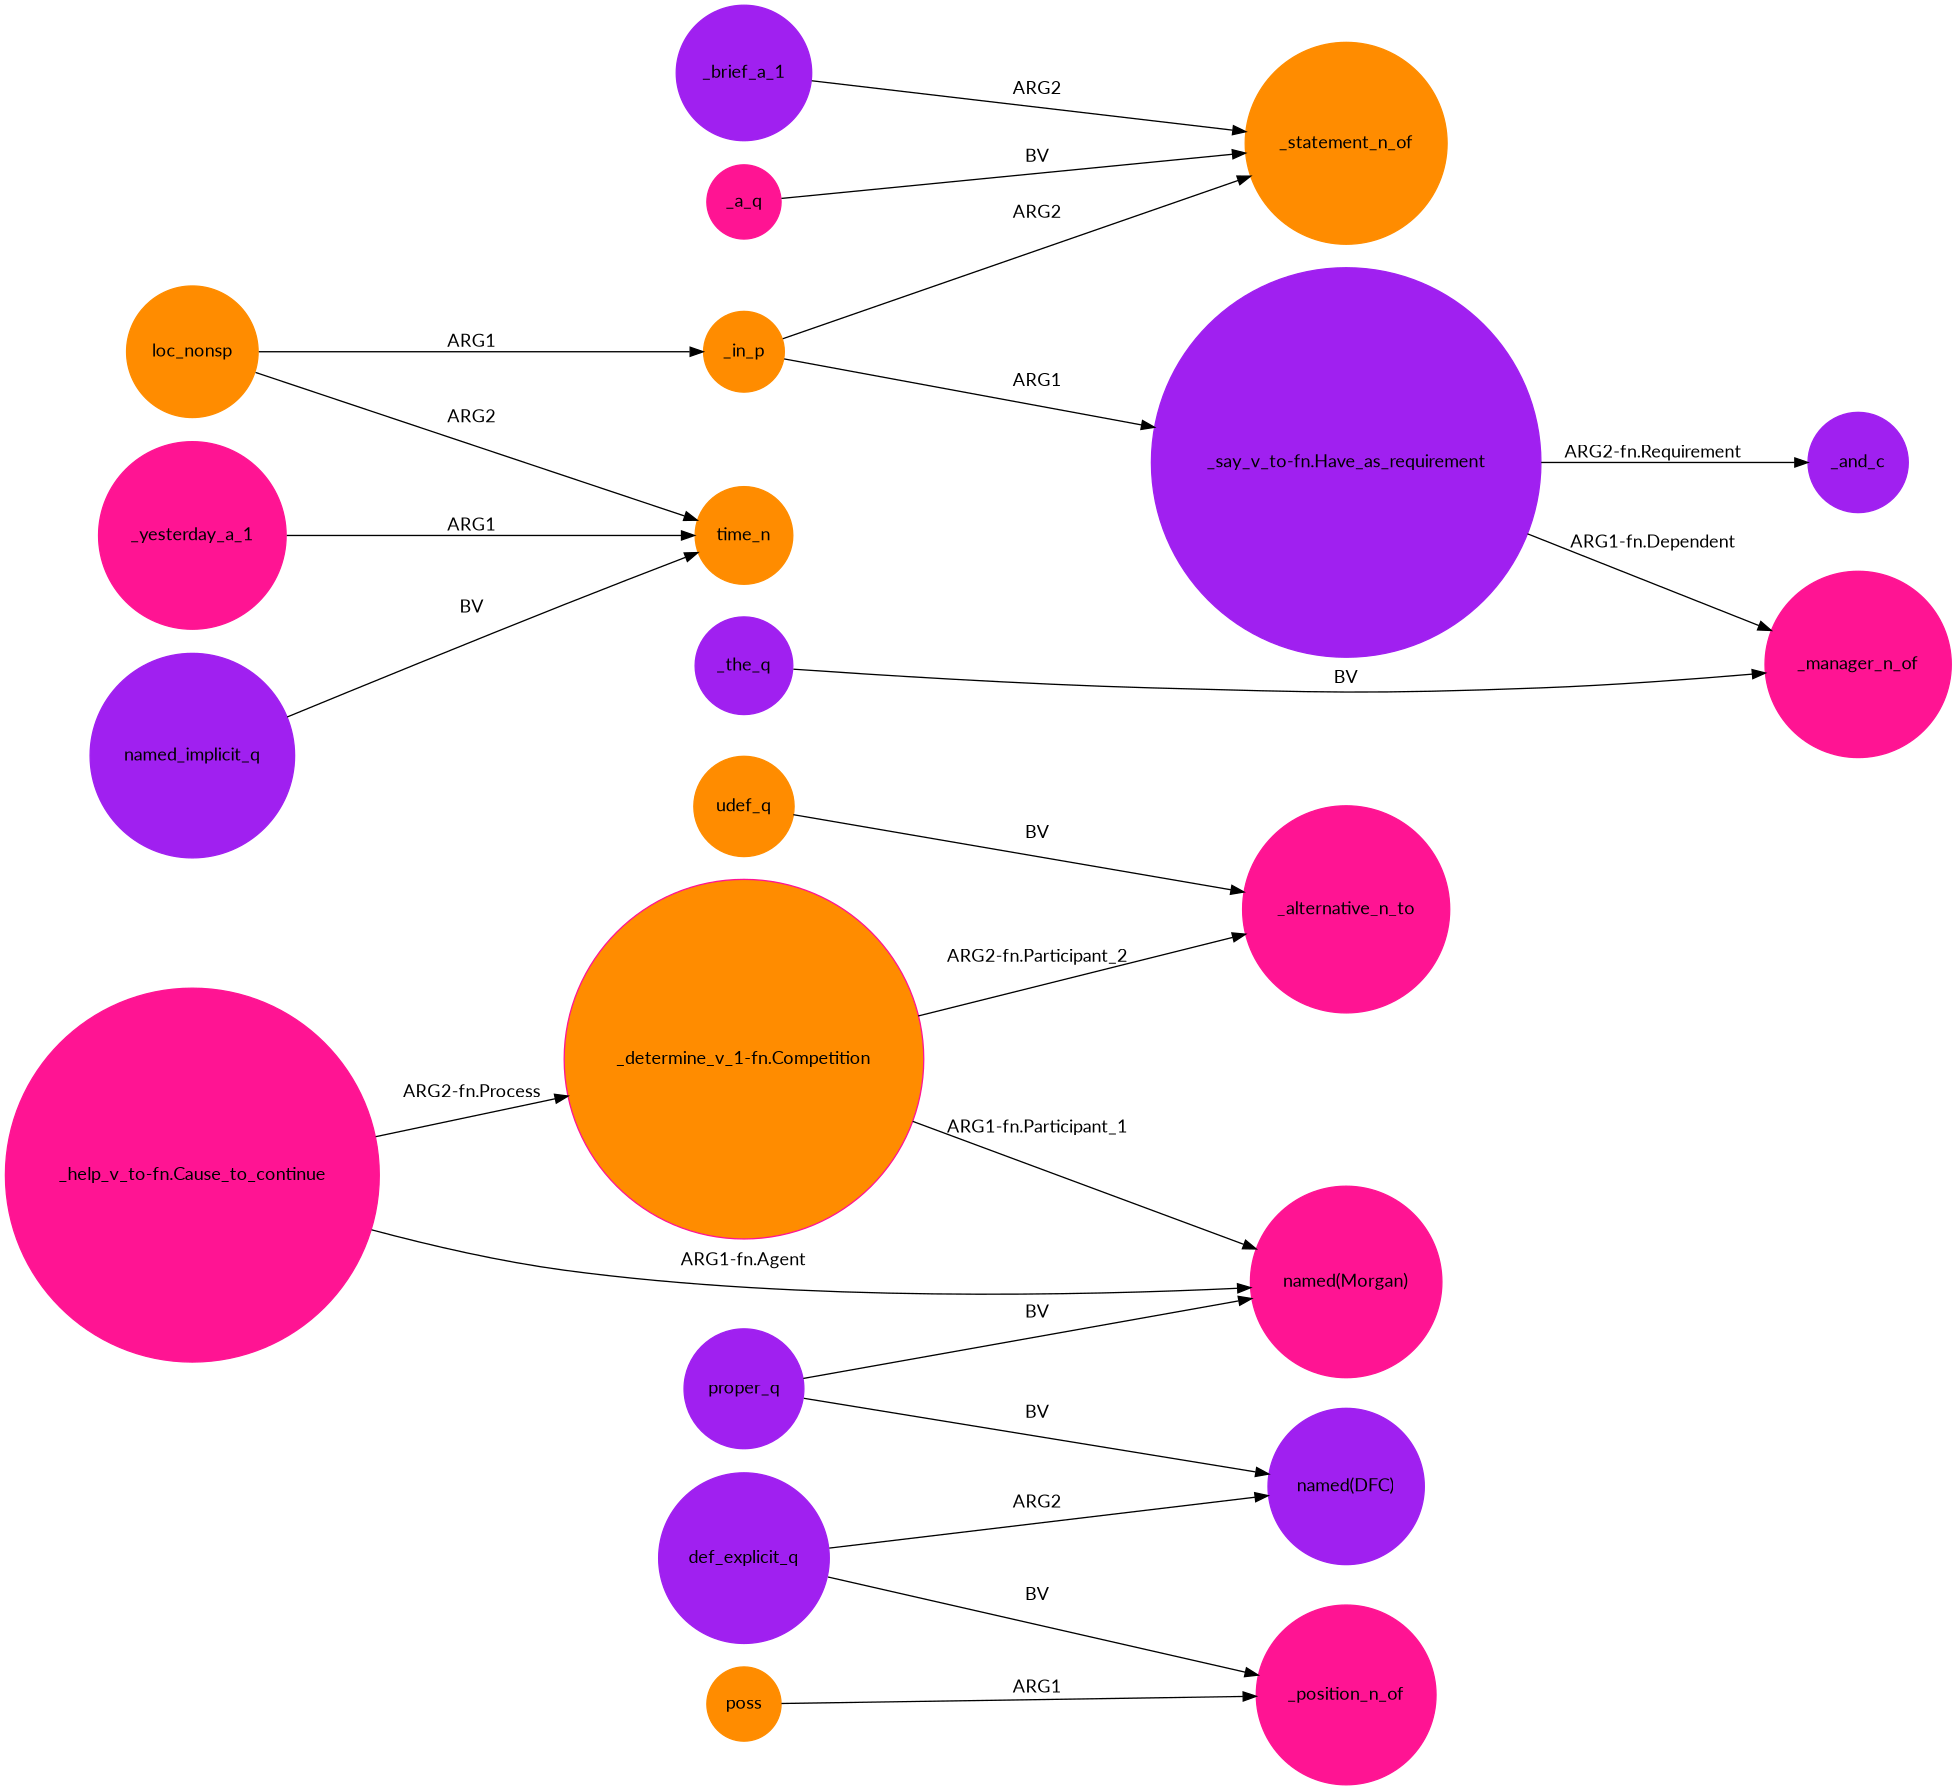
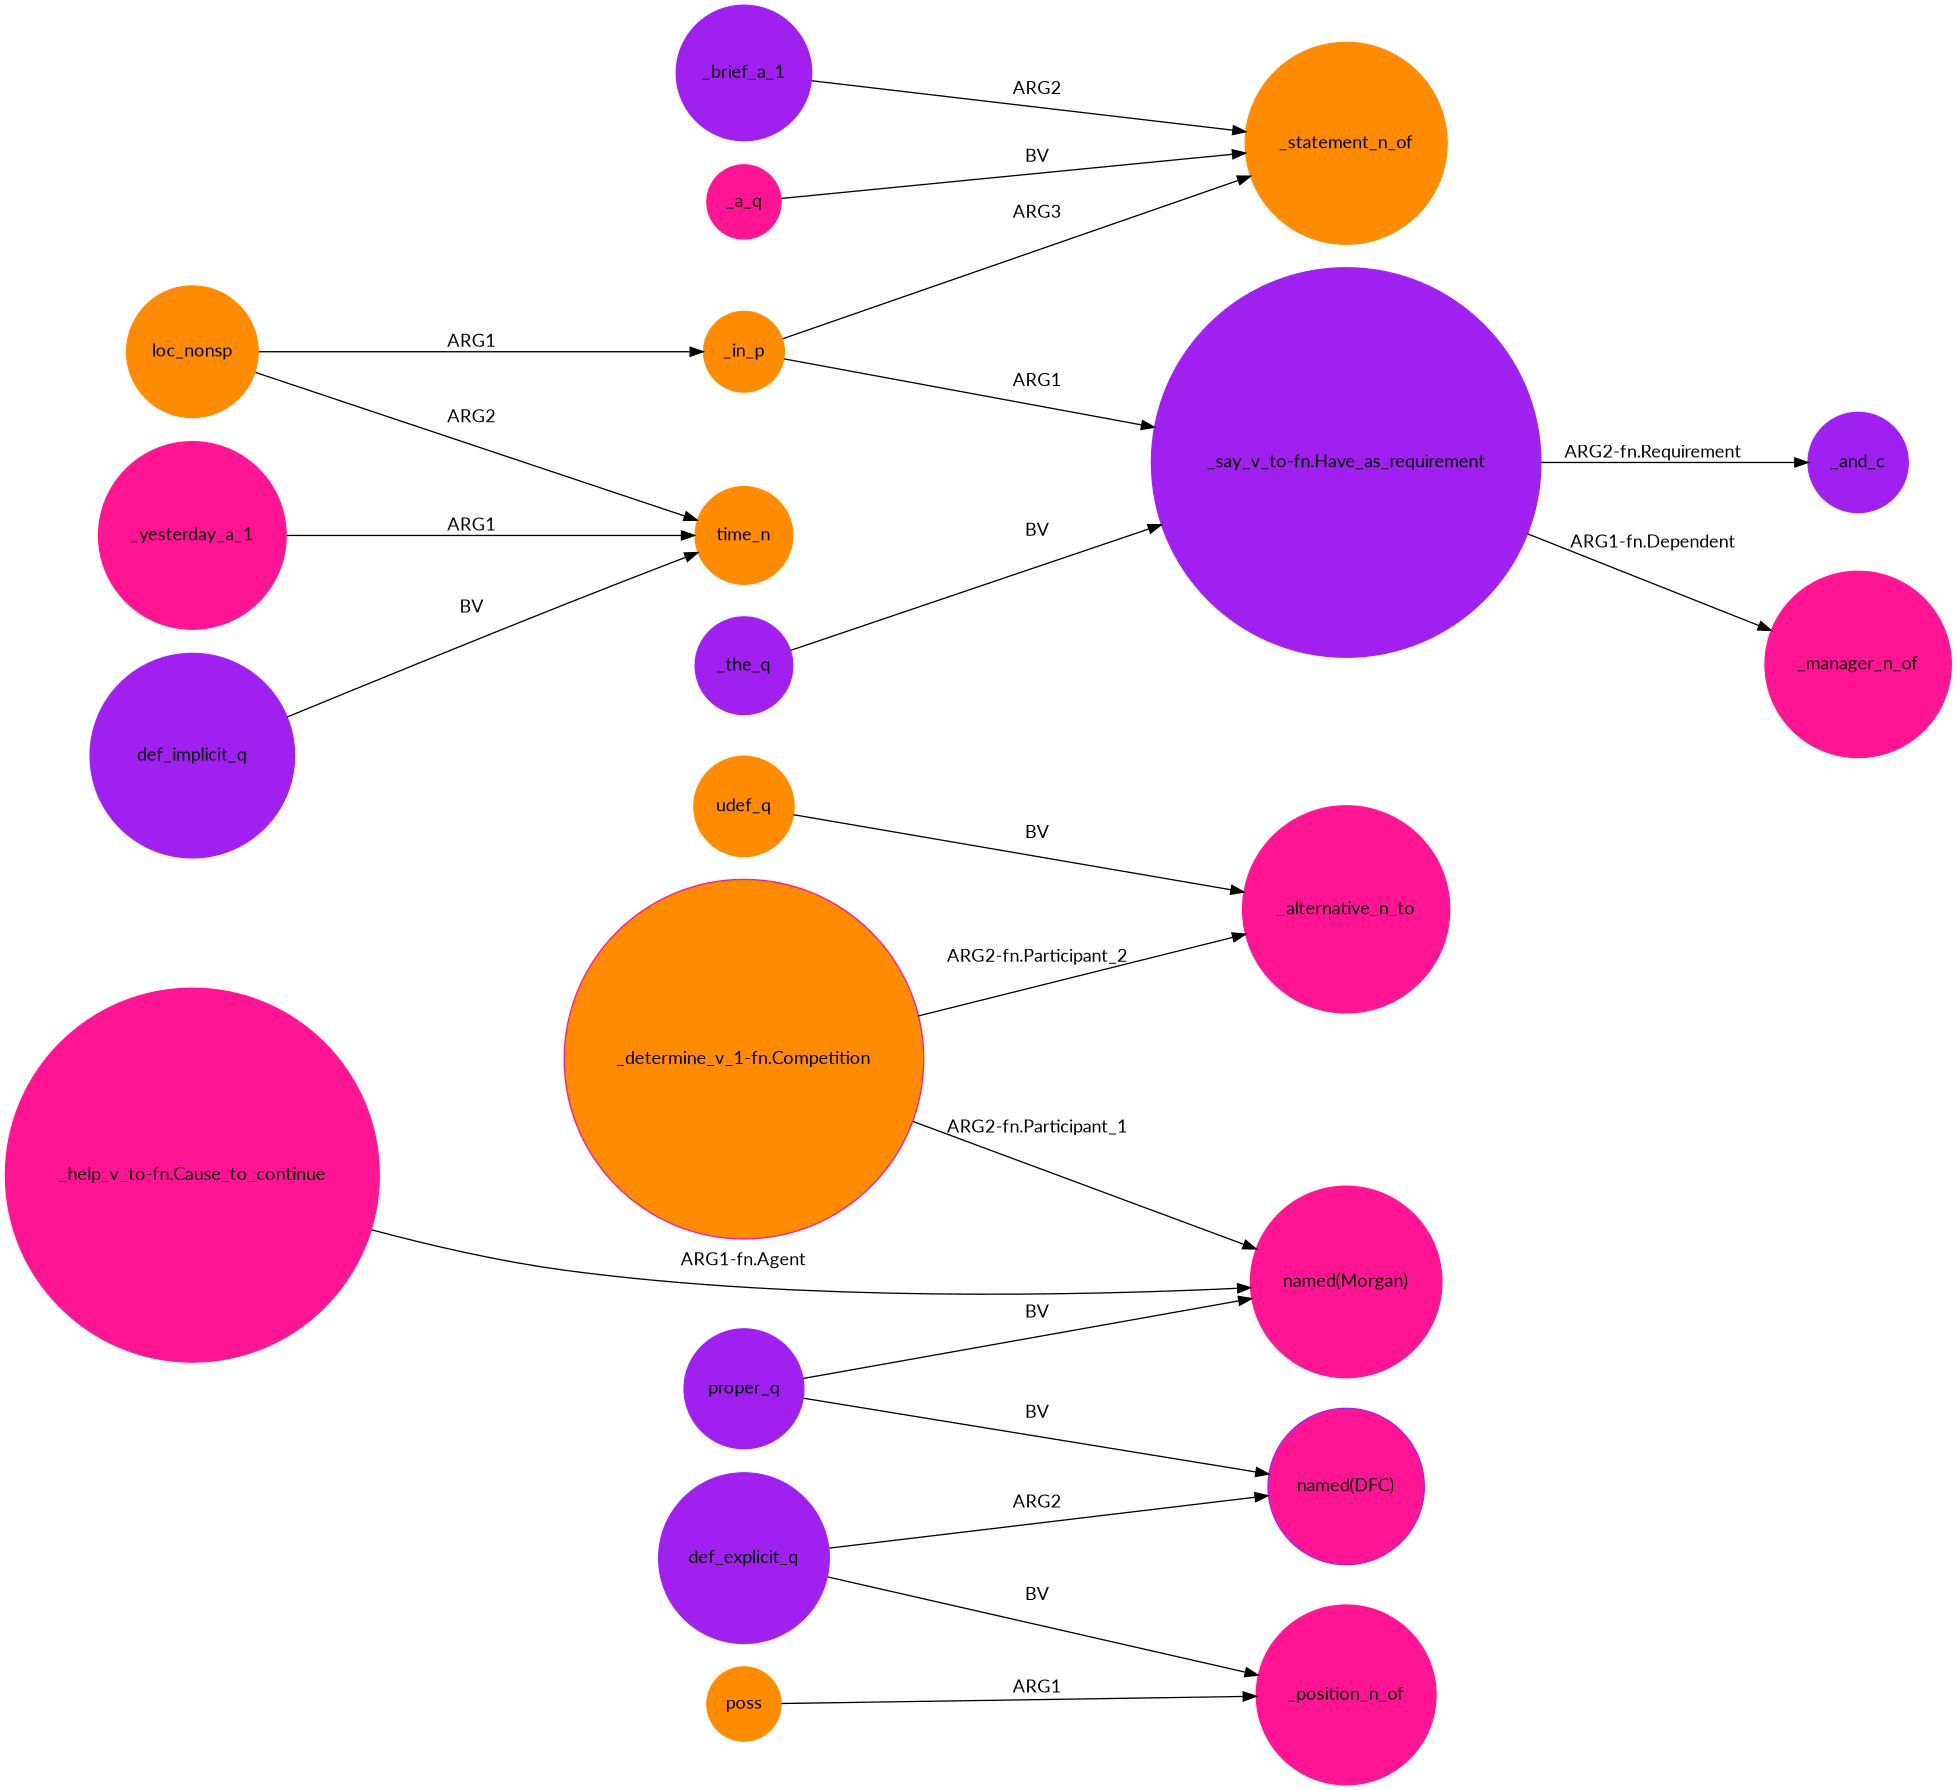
(1037, 213) -> (1037, 213)
(1273, 691) -> (970, 590)
(192, 756) -> (192, 756)
(465, 1118) -> none
(1037, 1128) -> (1037, 1128)
(1346, 1486) -> (1346, 1486)
